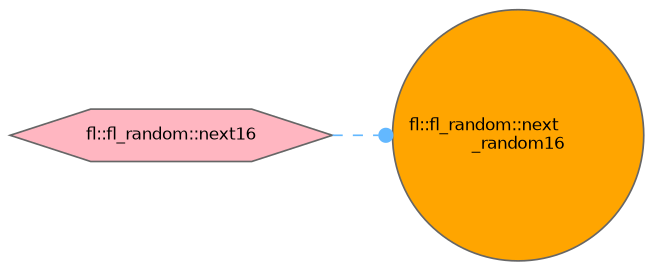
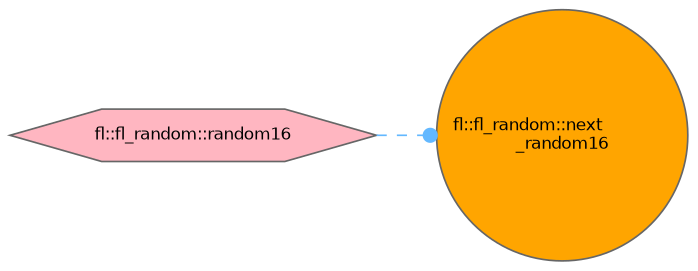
(171, 135) -> (193, 135)
